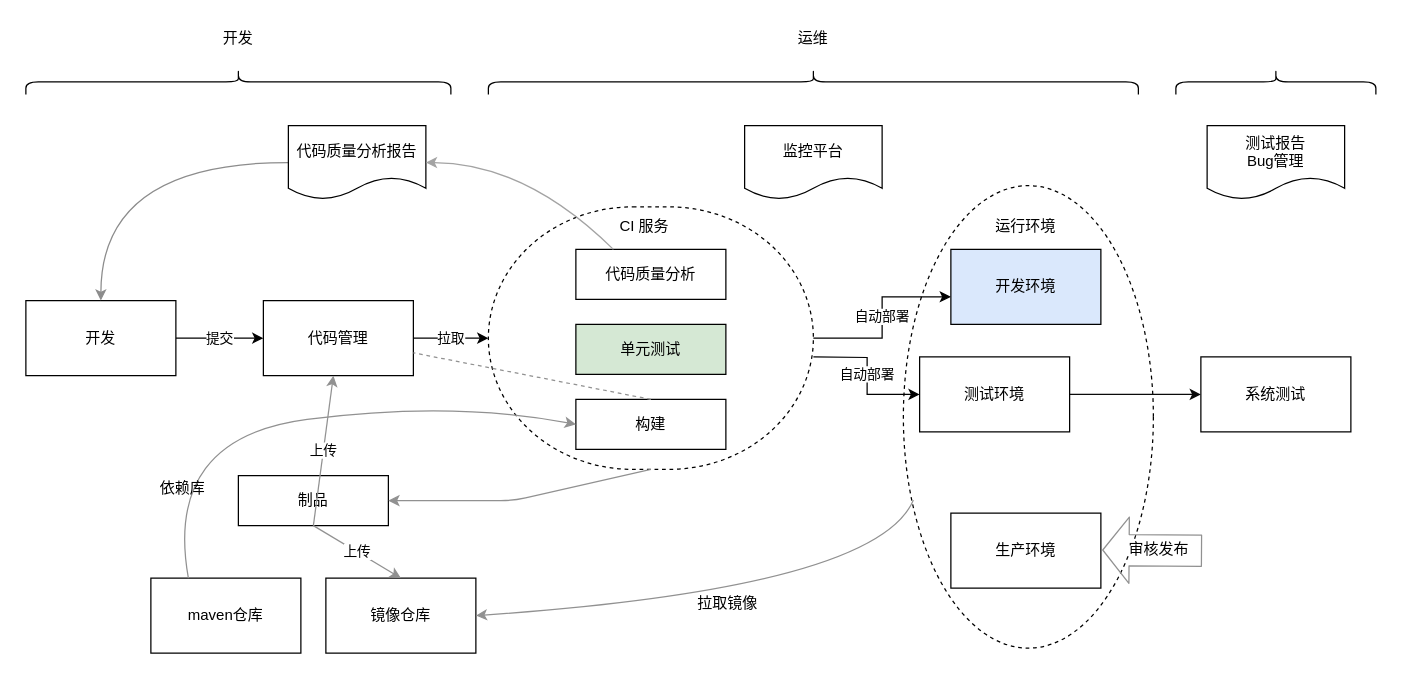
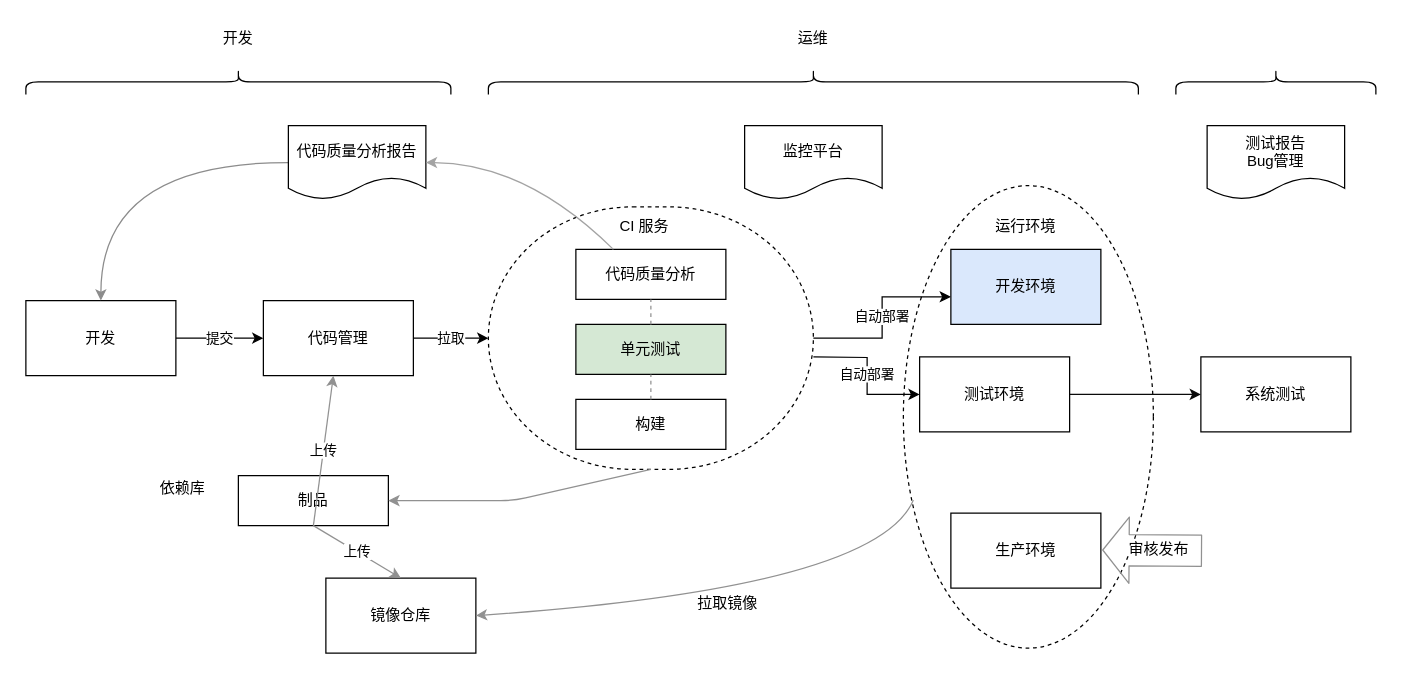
none -> (651, 312)
(532, 376) -> (651, 387)
(248, 436) -> none
(226, 616) -> none
